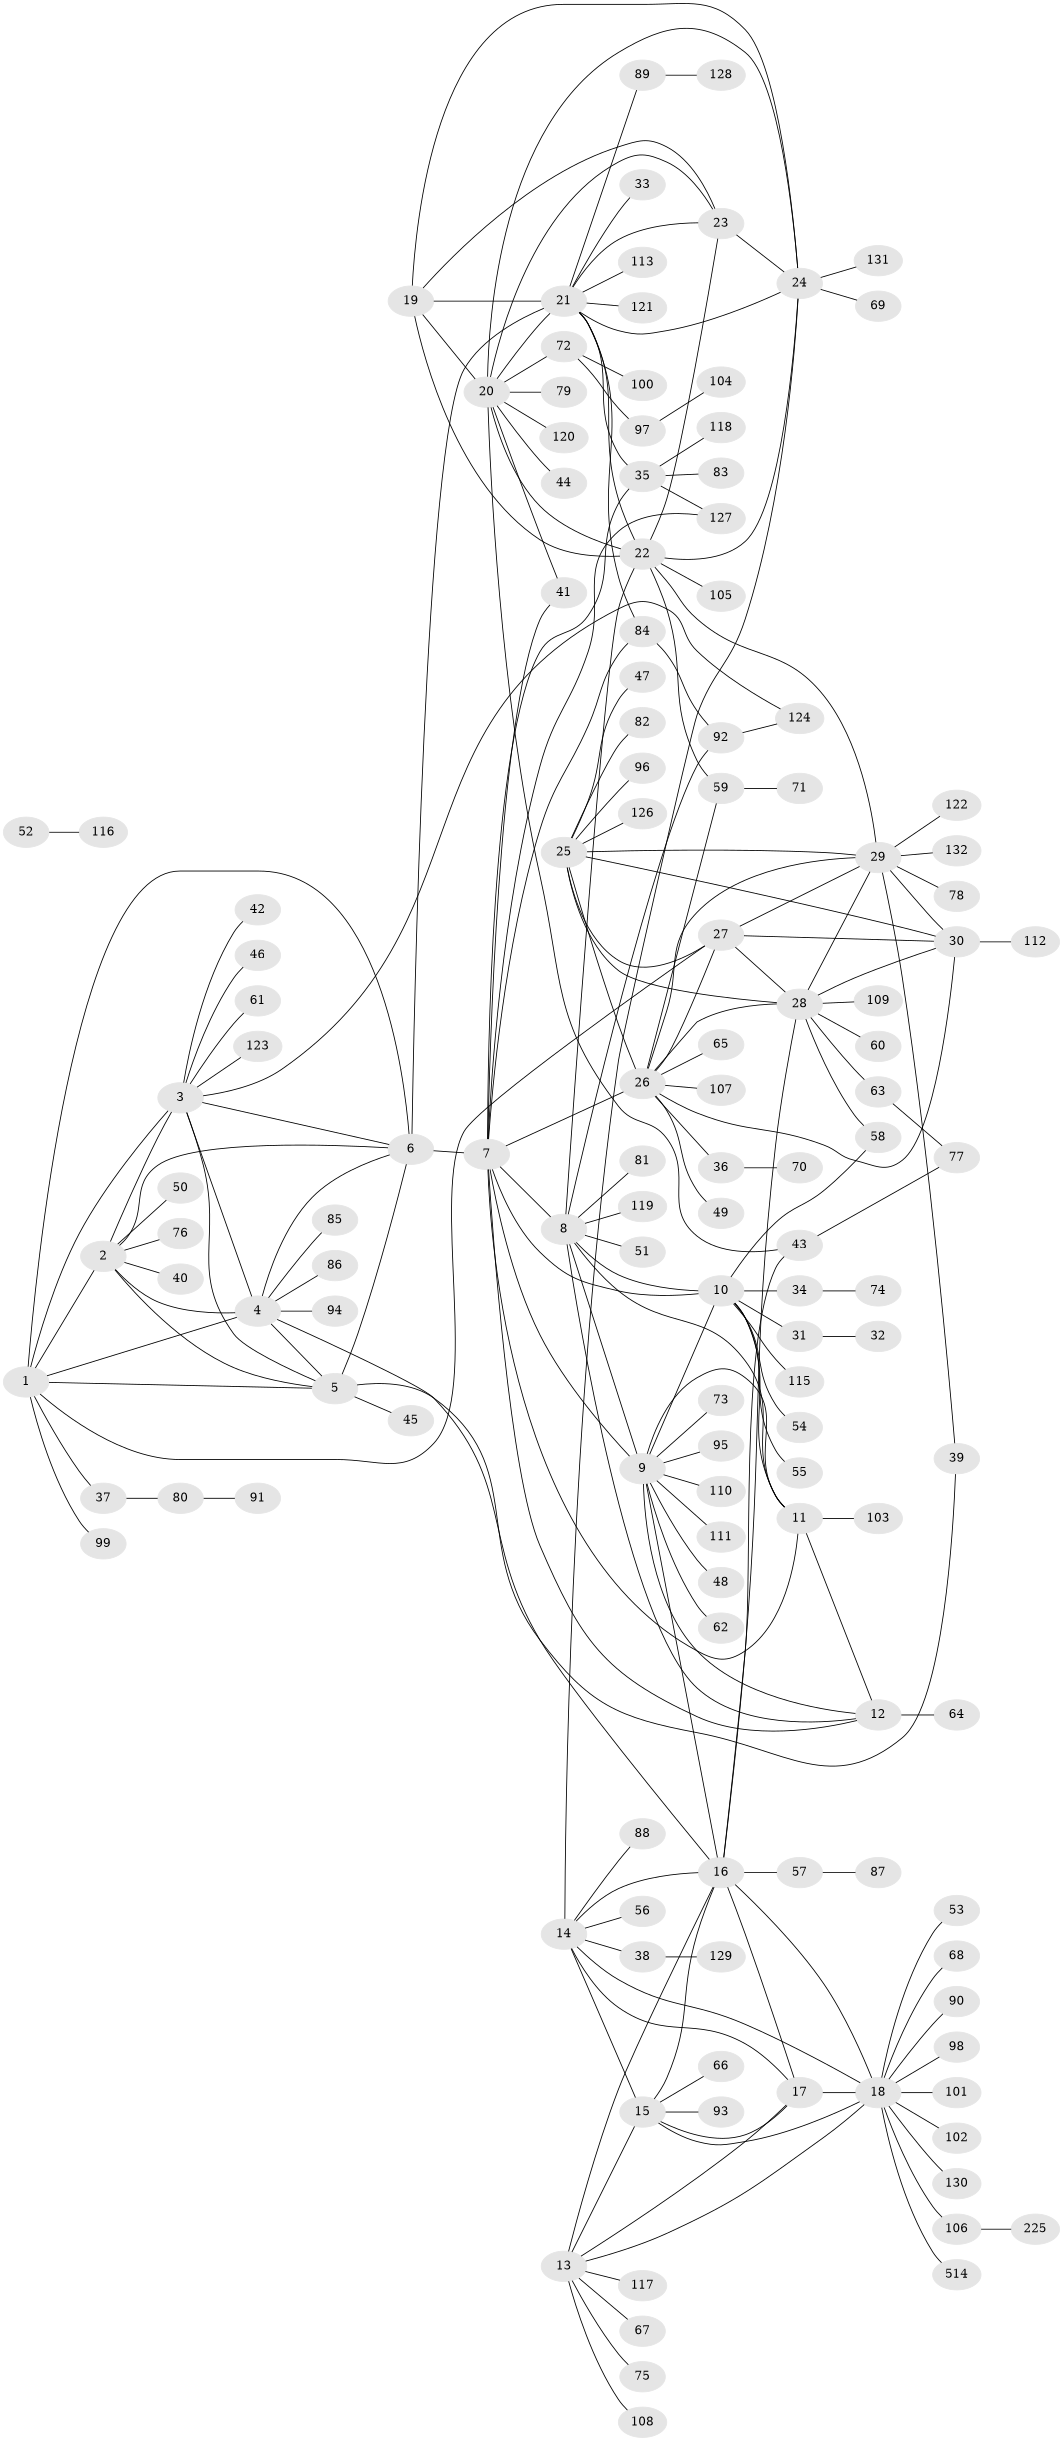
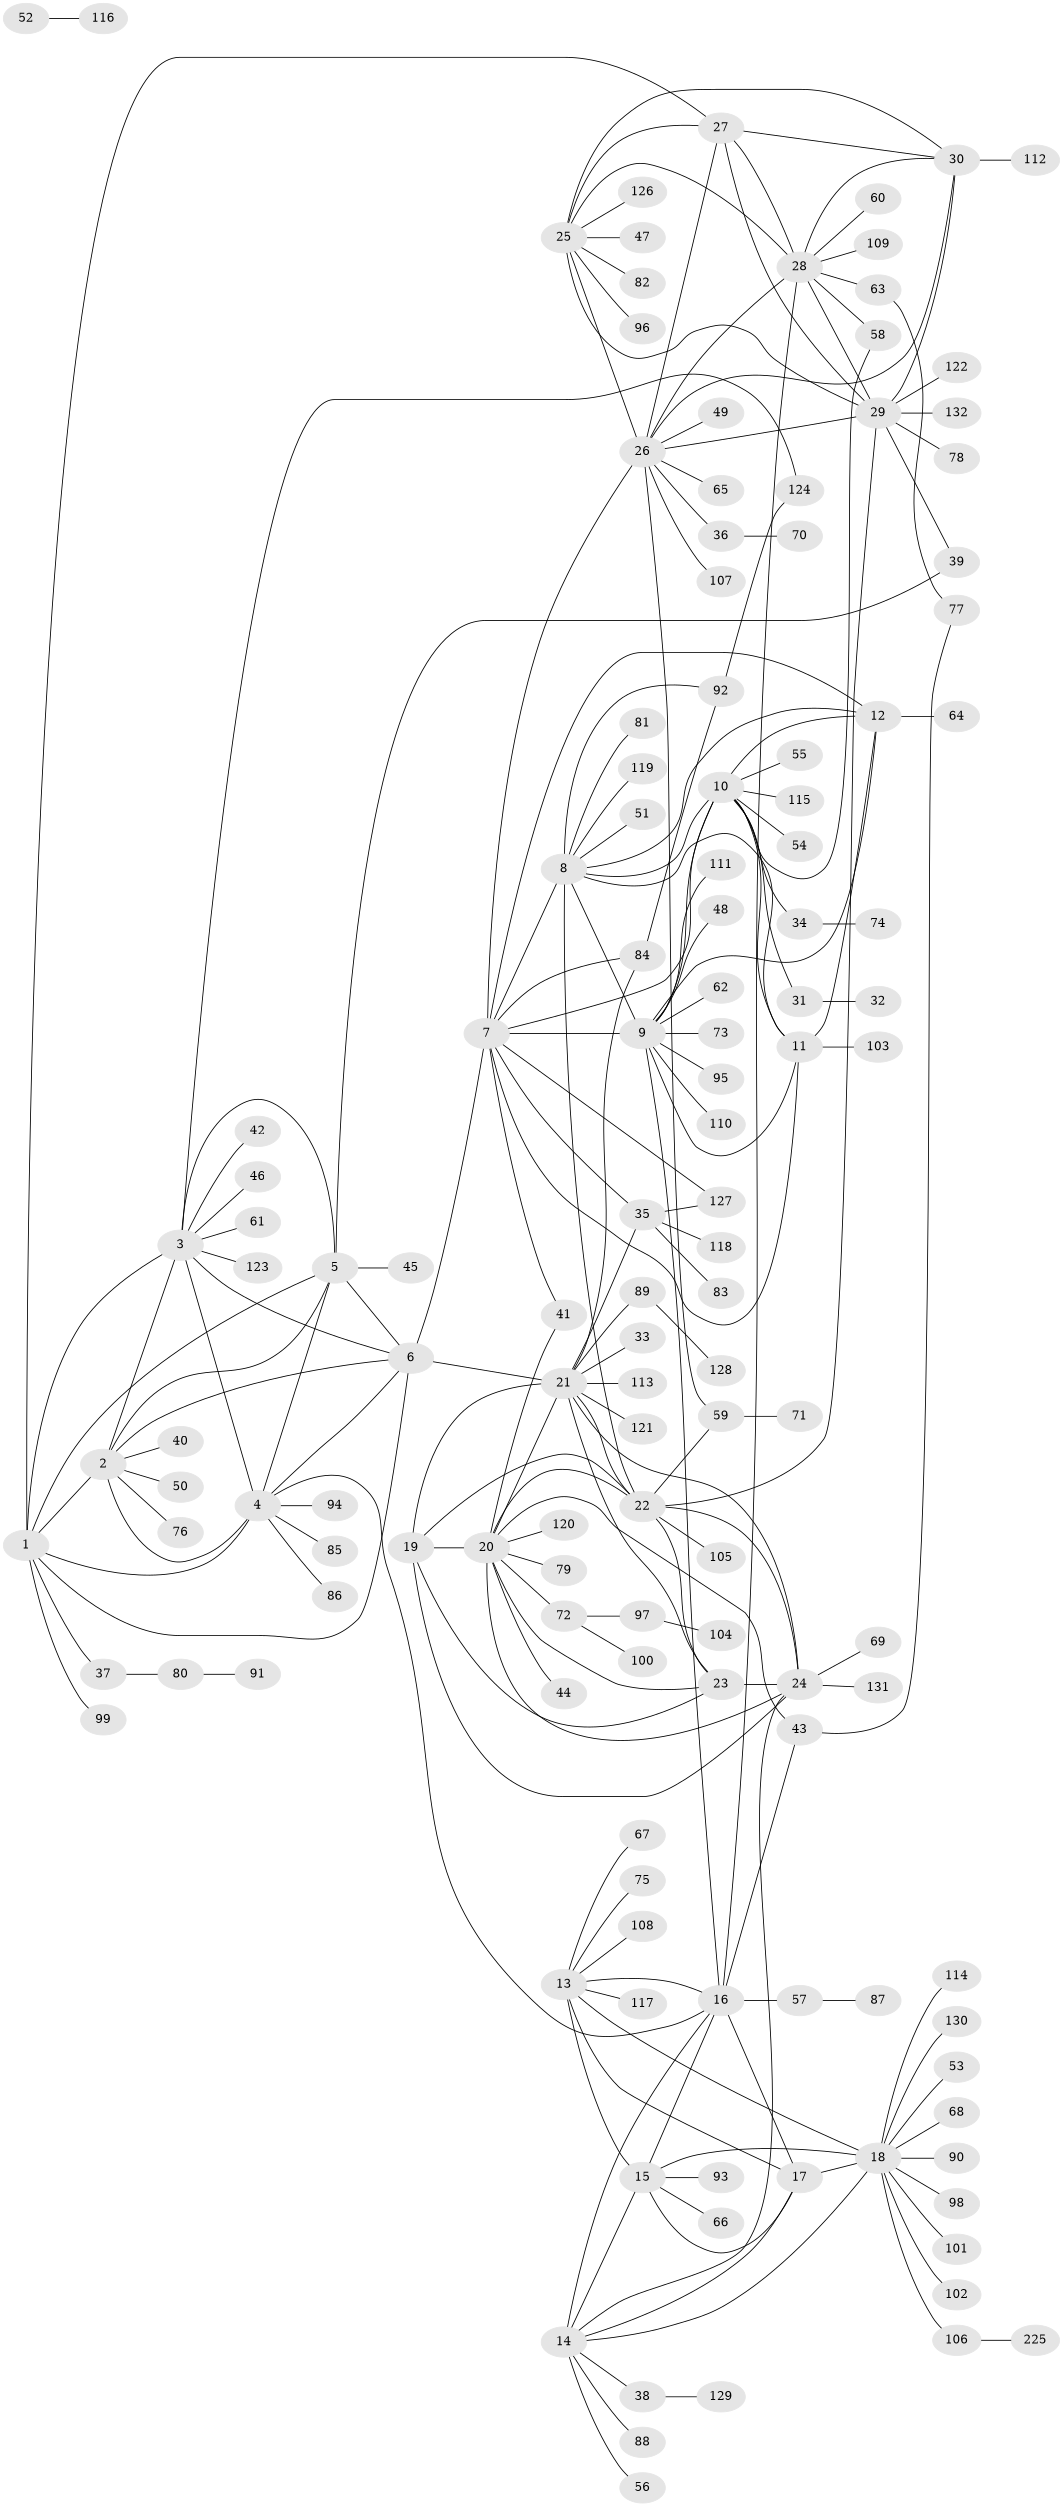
none -> (785, 728)
(816, 1973) -> none
(957, 2275) -> (957, 1976)
